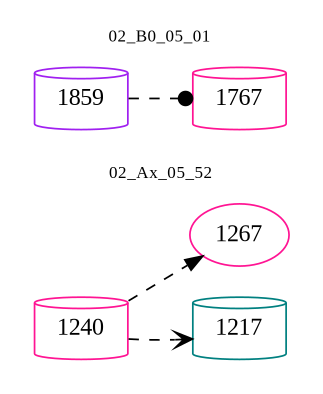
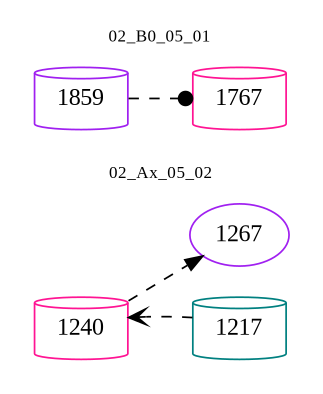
(162, 174) -> (162, 174)
(239, 235) -> (239, 235)
(152, 340) -> (169, 317)
